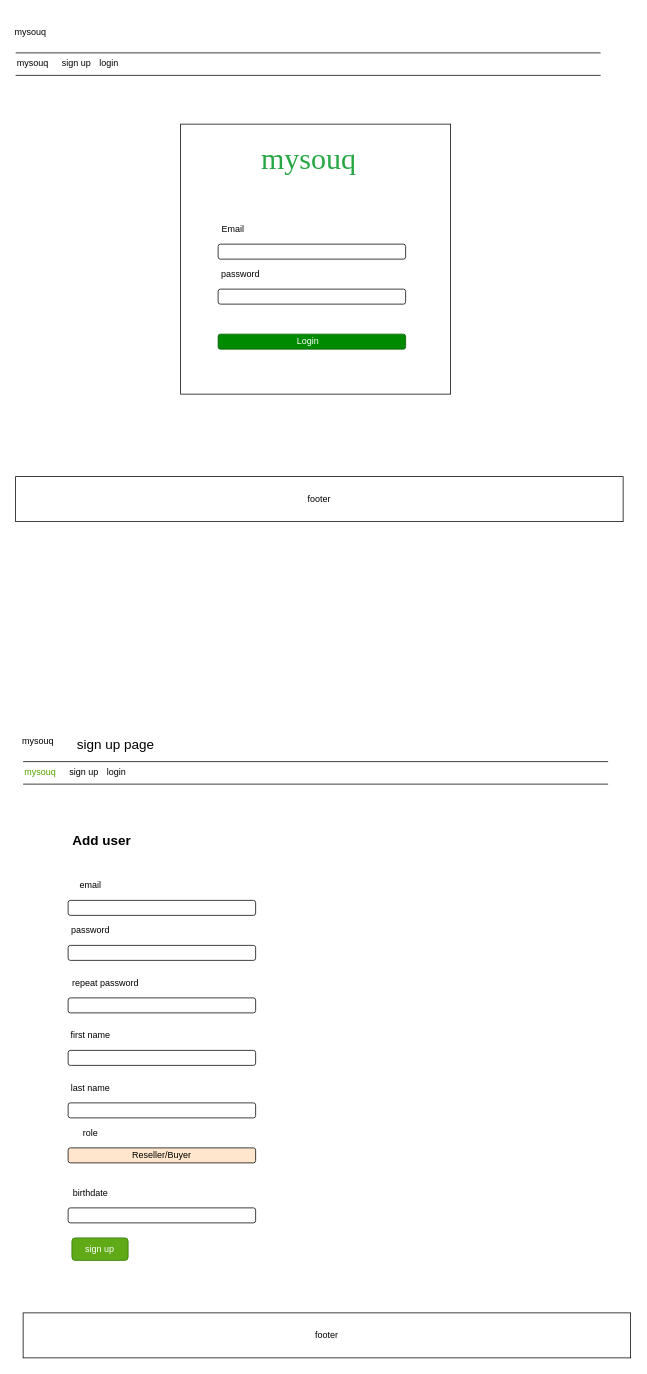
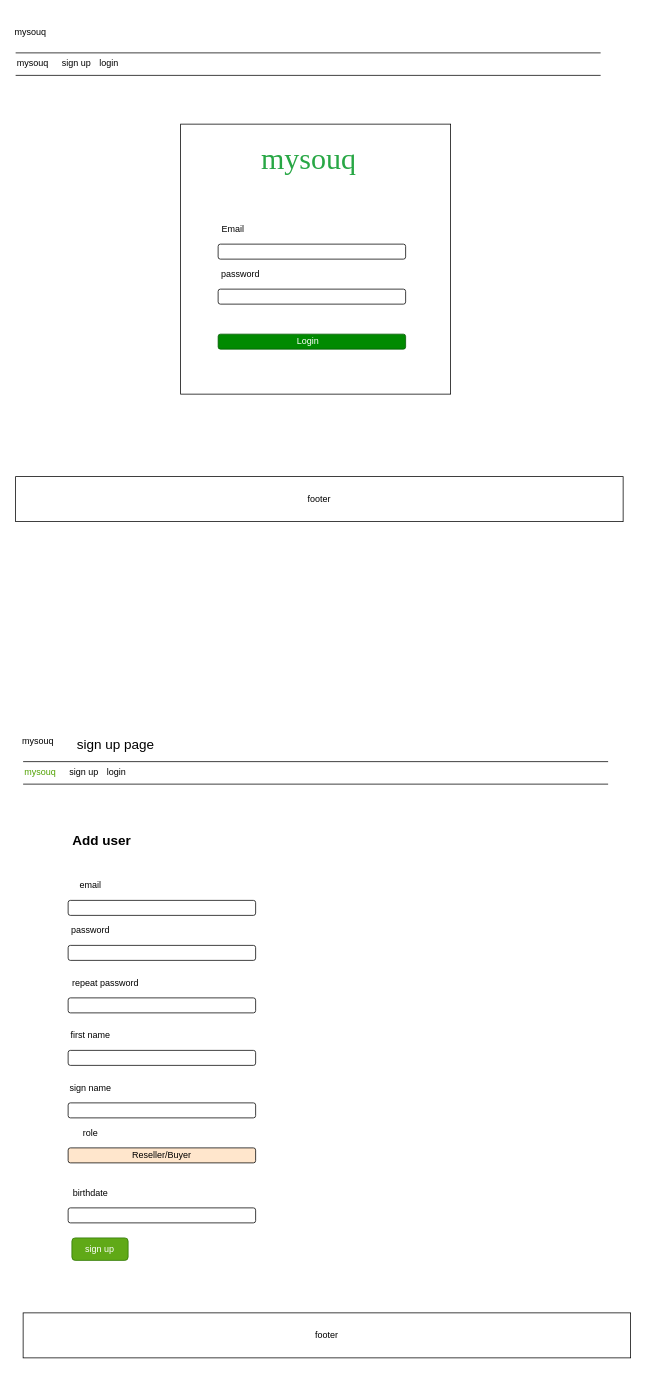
(90, 1088) -> (90, 1088)
